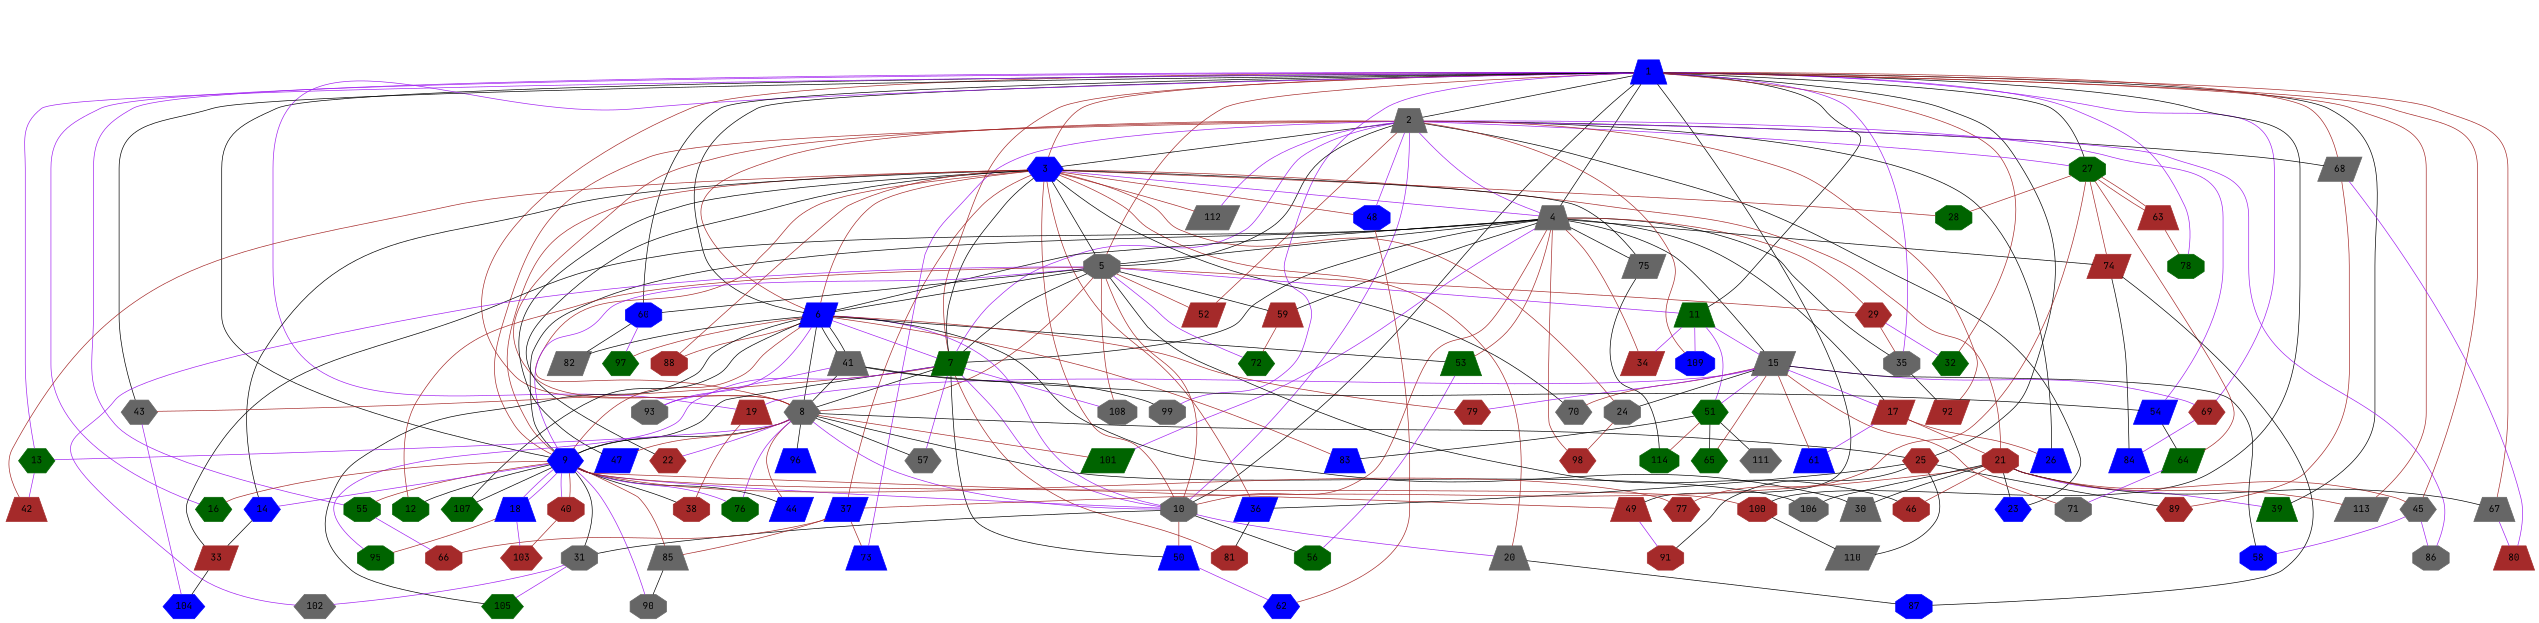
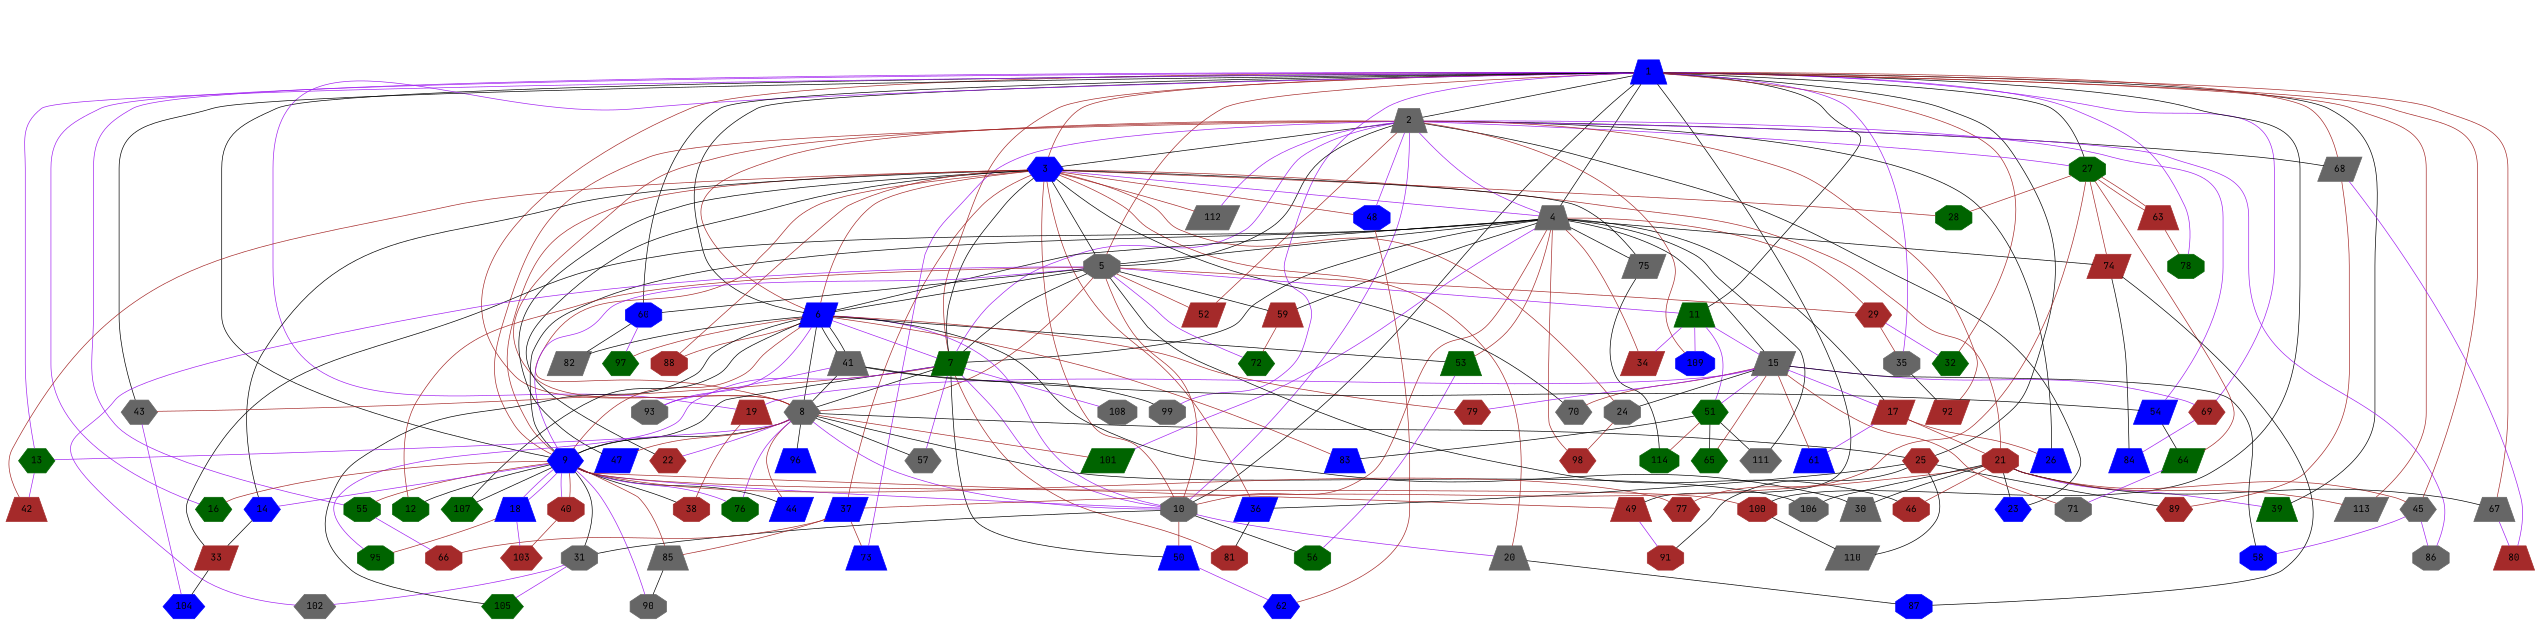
(1747, 244) -> (1738, 295)
(1102, 331) -> none
